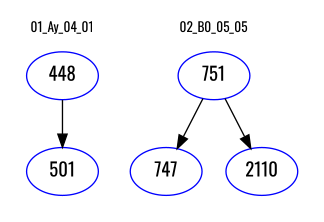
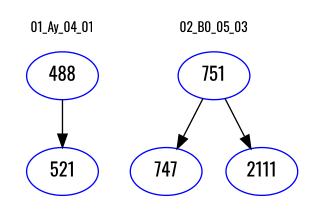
(214, 29) -> (214, 29)
(62, 76) -> (62, 76)
(62, 171) -> (62, 171)
(262, 171) -> (262, 171)
